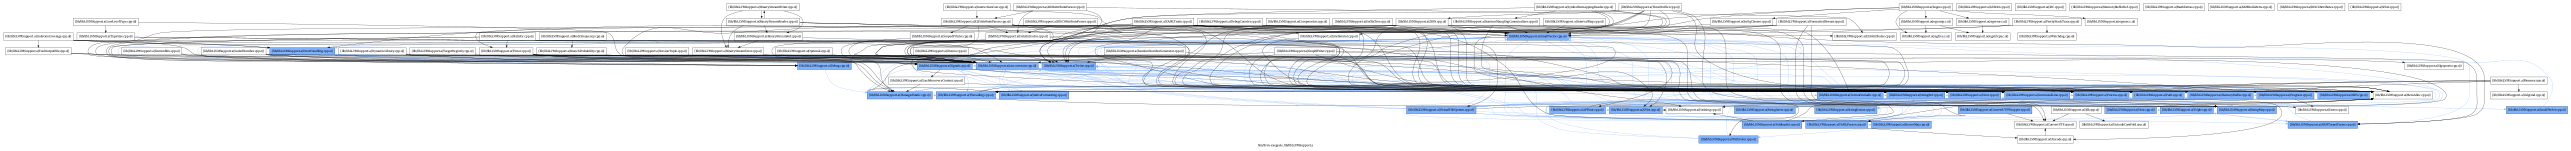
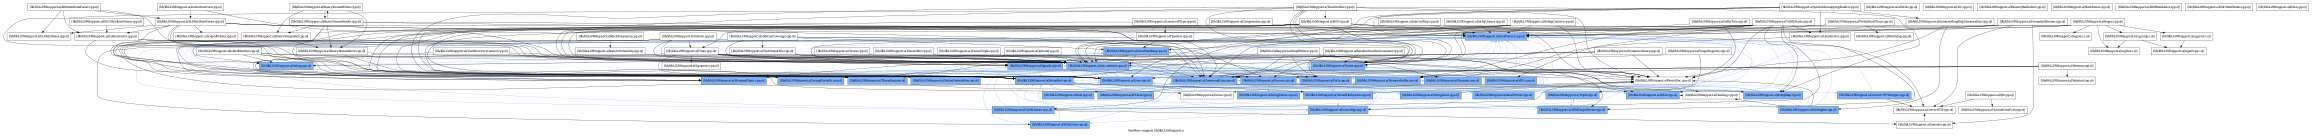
(1837, 13) -> (1800, 32)
(935, 74) -> (758, 62)
(1680, 80) -> none
